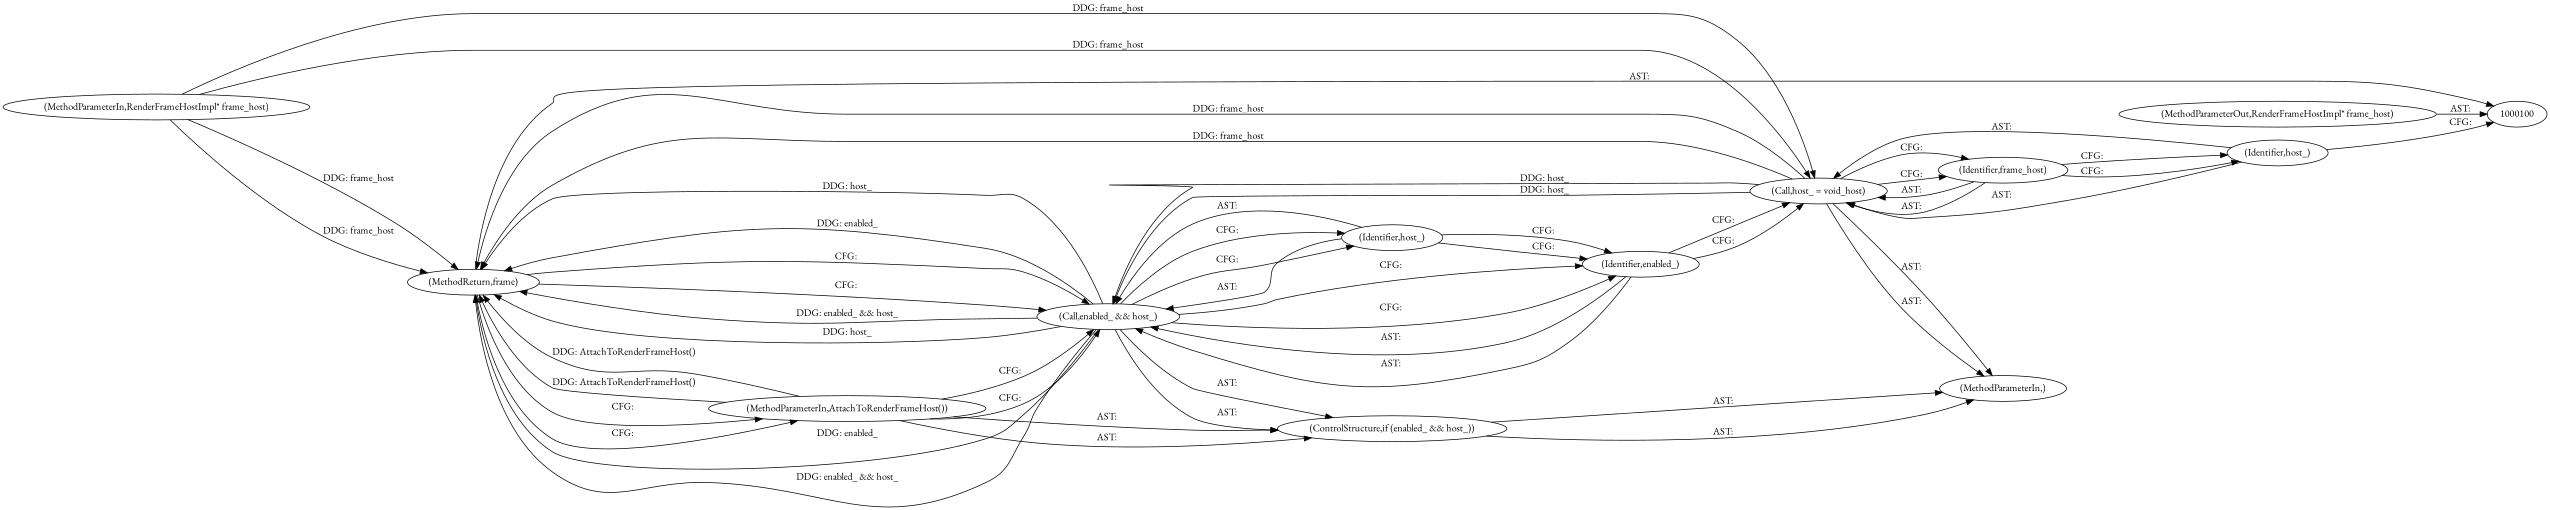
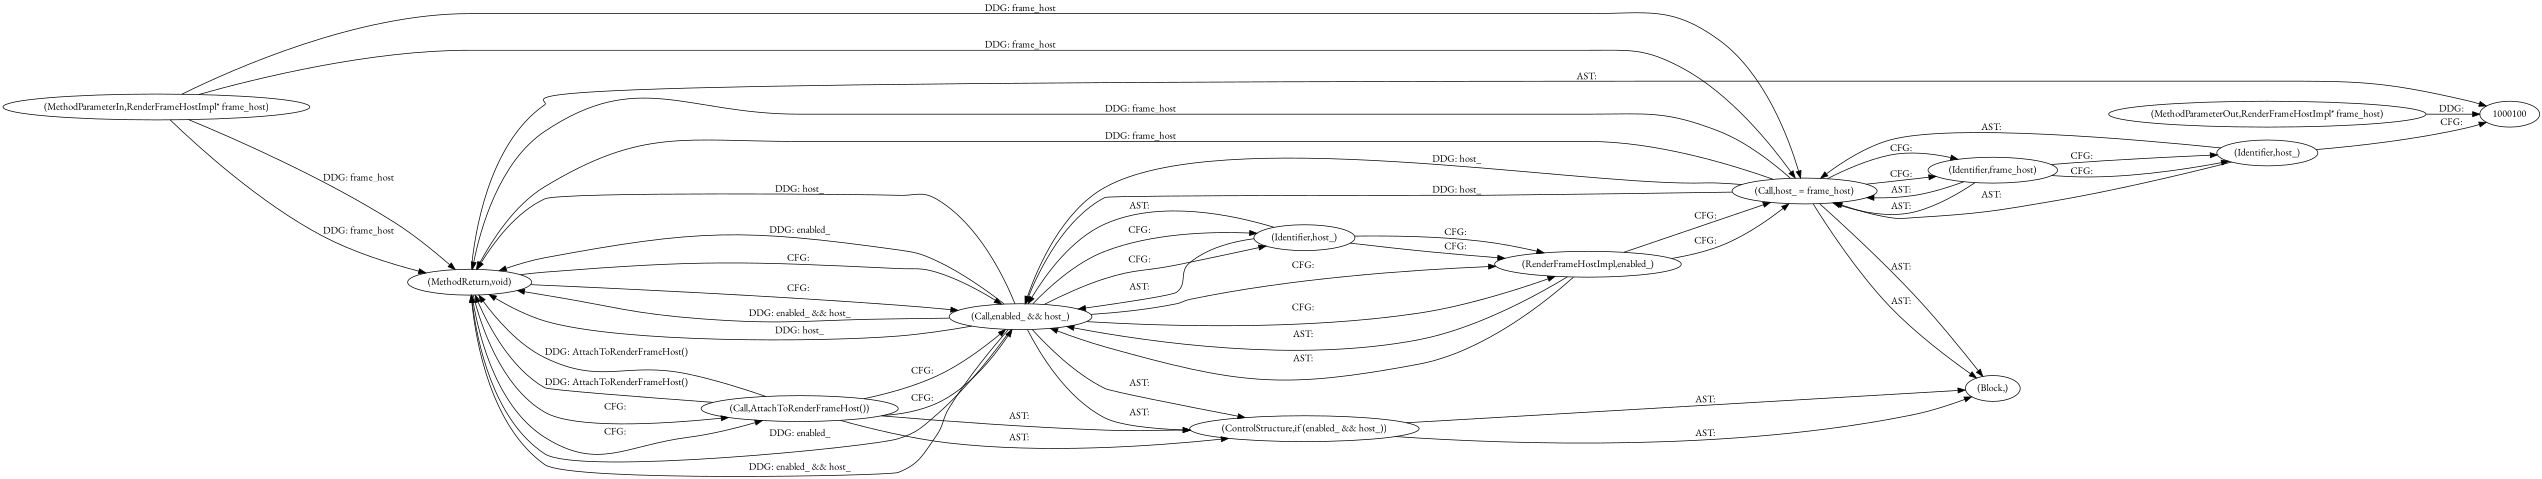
(2462, 109) -> (2453, 109)
(1819, 191) -> (1805, 191)
(1641, 264) -> (1588, 264)
(473, 282) -> (470, 282)
(2003, 388) -> (1993, 388)
(847, 409) -> (800, 409)
